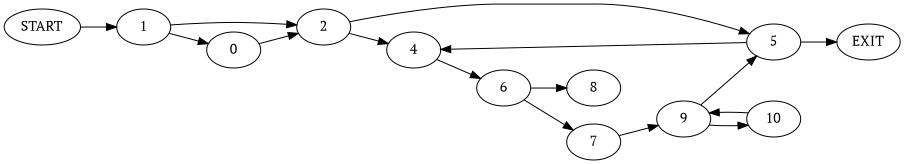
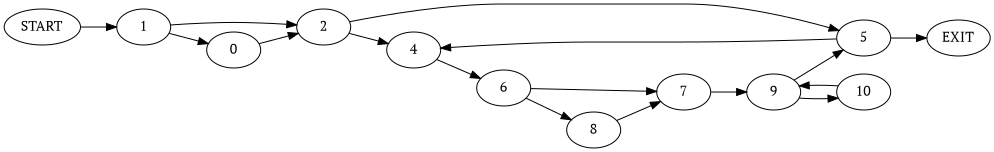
none -> (634, 113)
